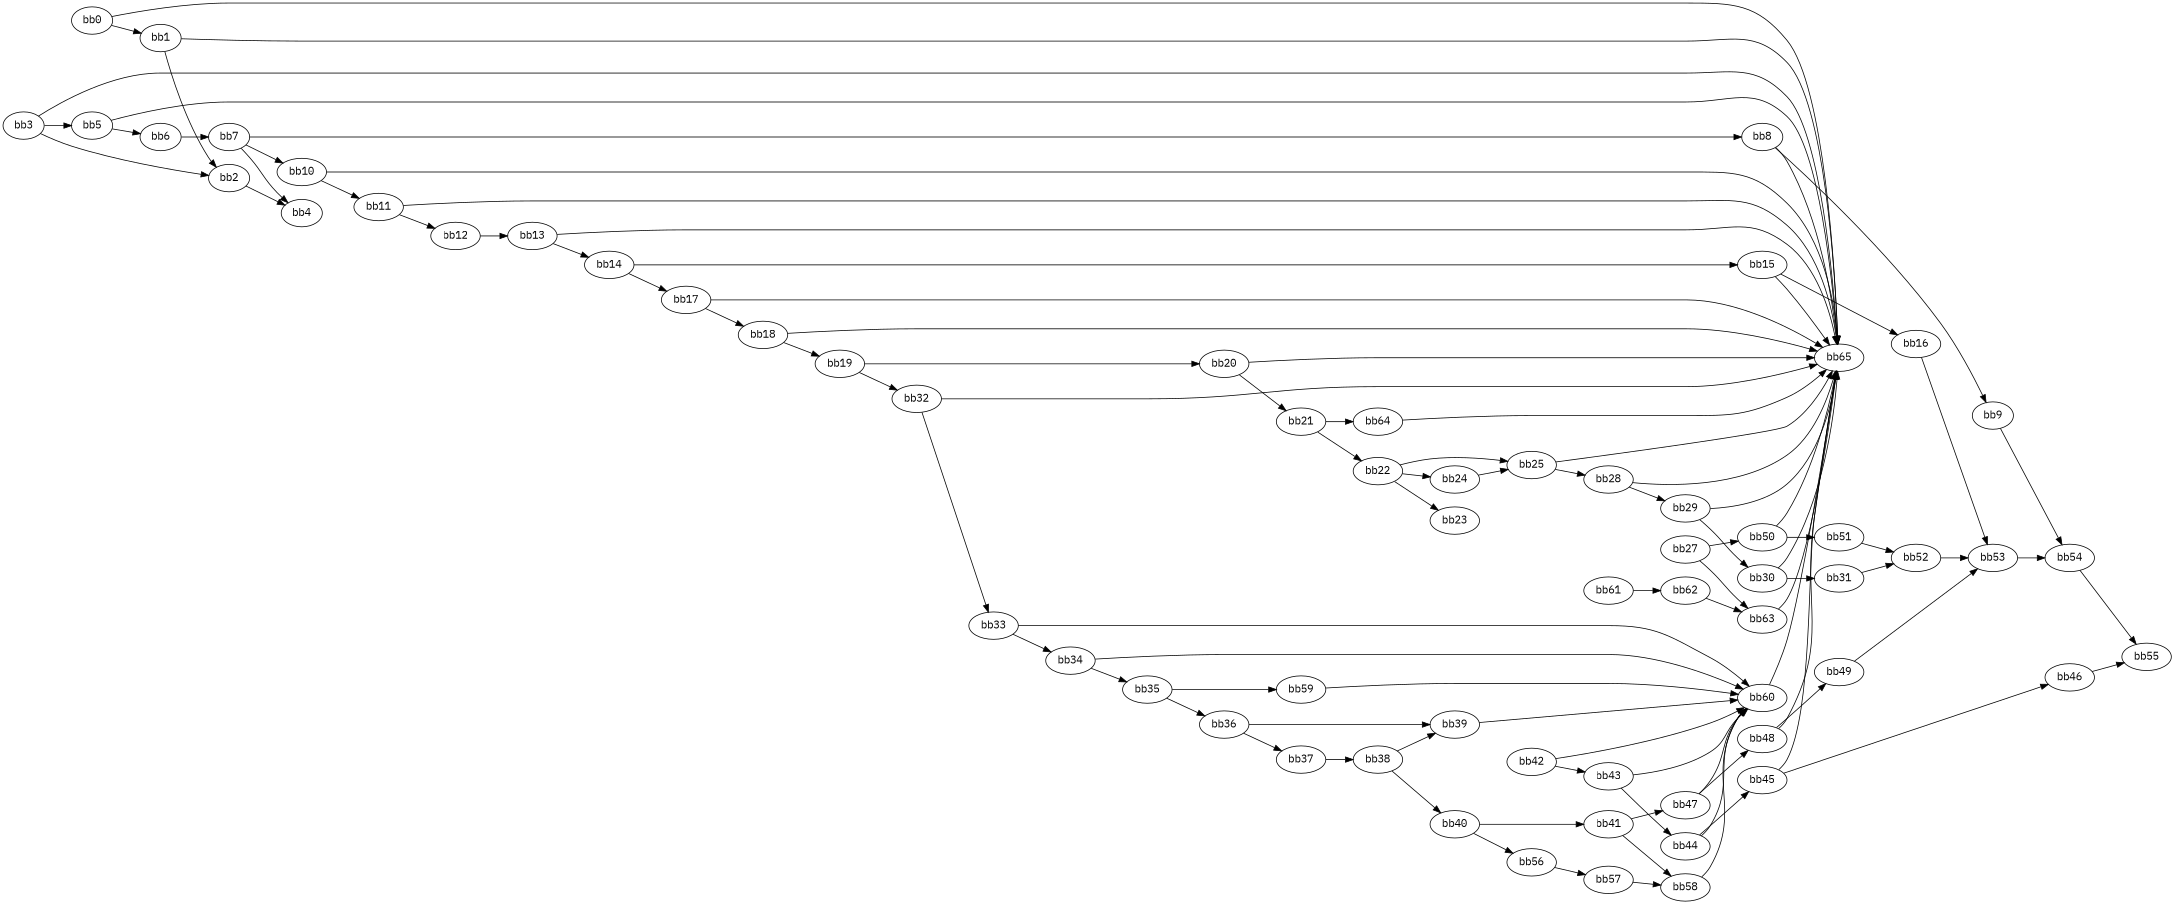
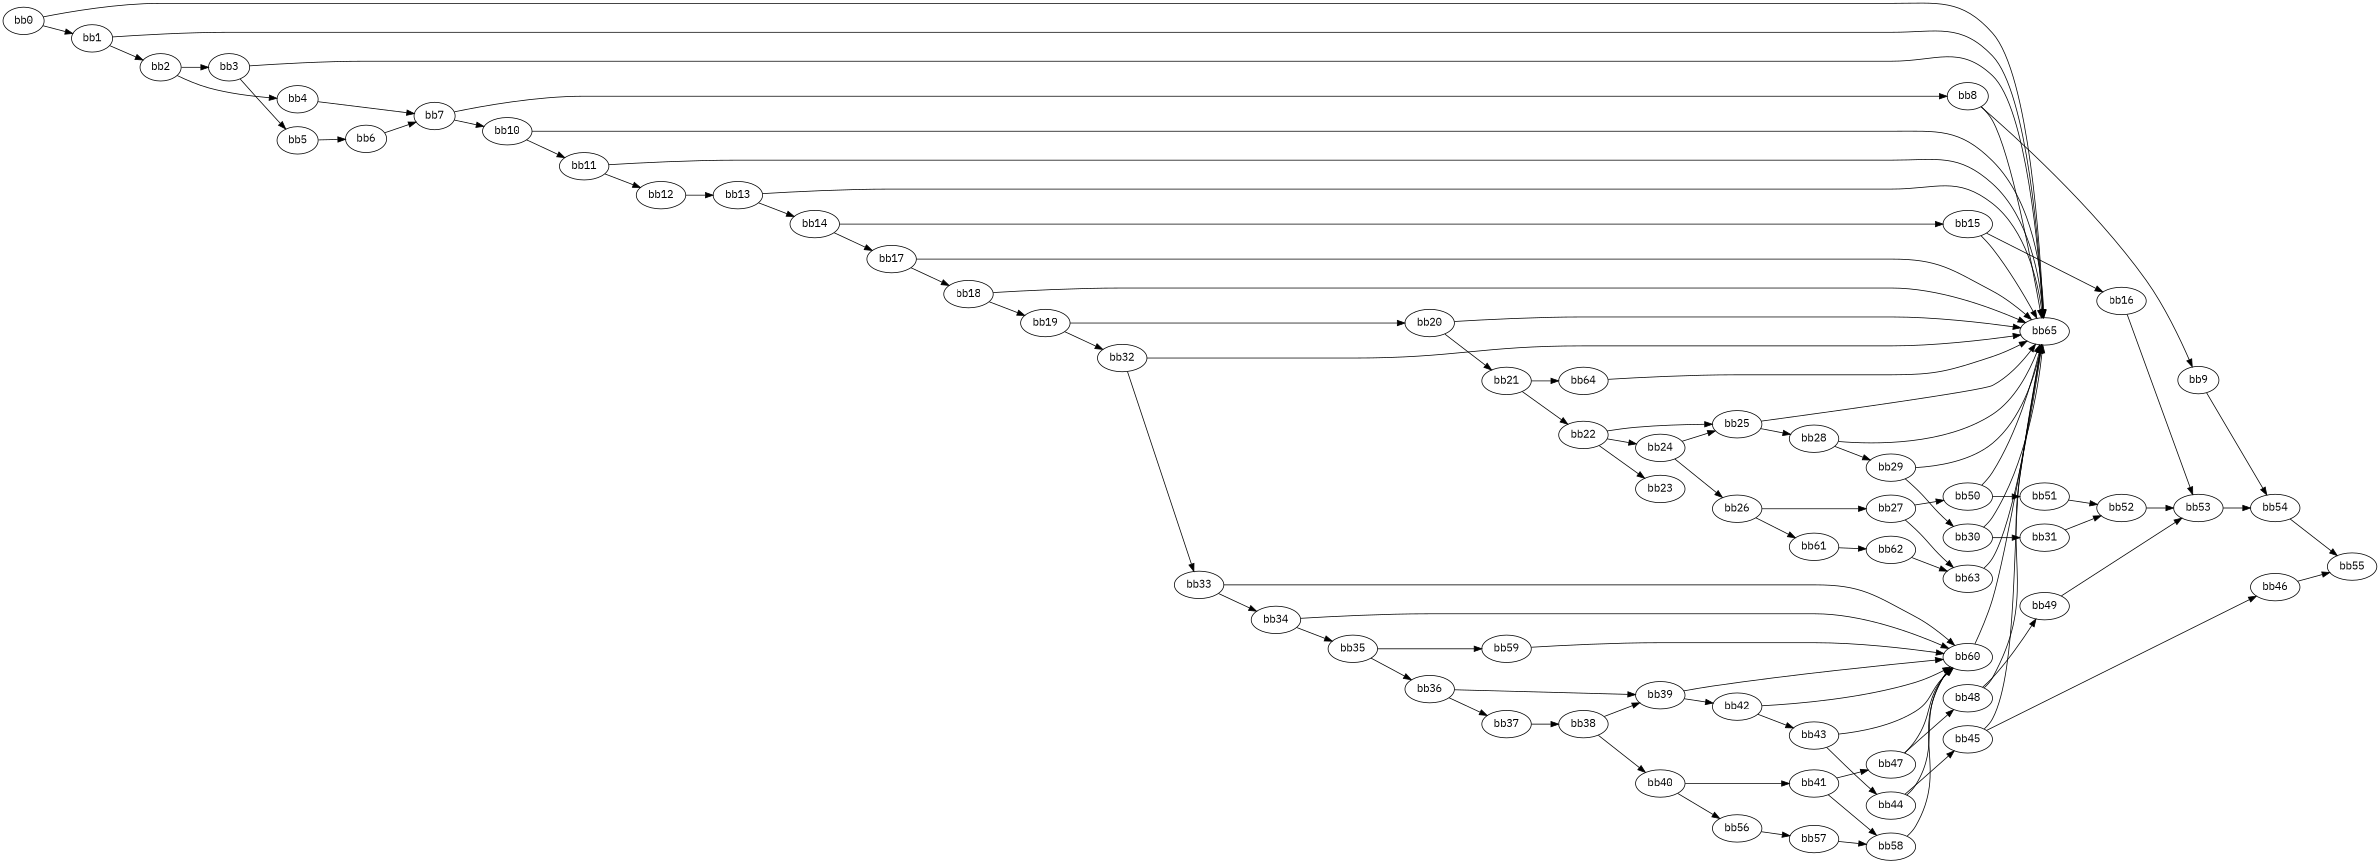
(1065, 102) -> none
(119, 159) -> (191, 67)
(261, 173) -> (362, 107)
none -> (1737, 509)
none -> (1695, 700)
